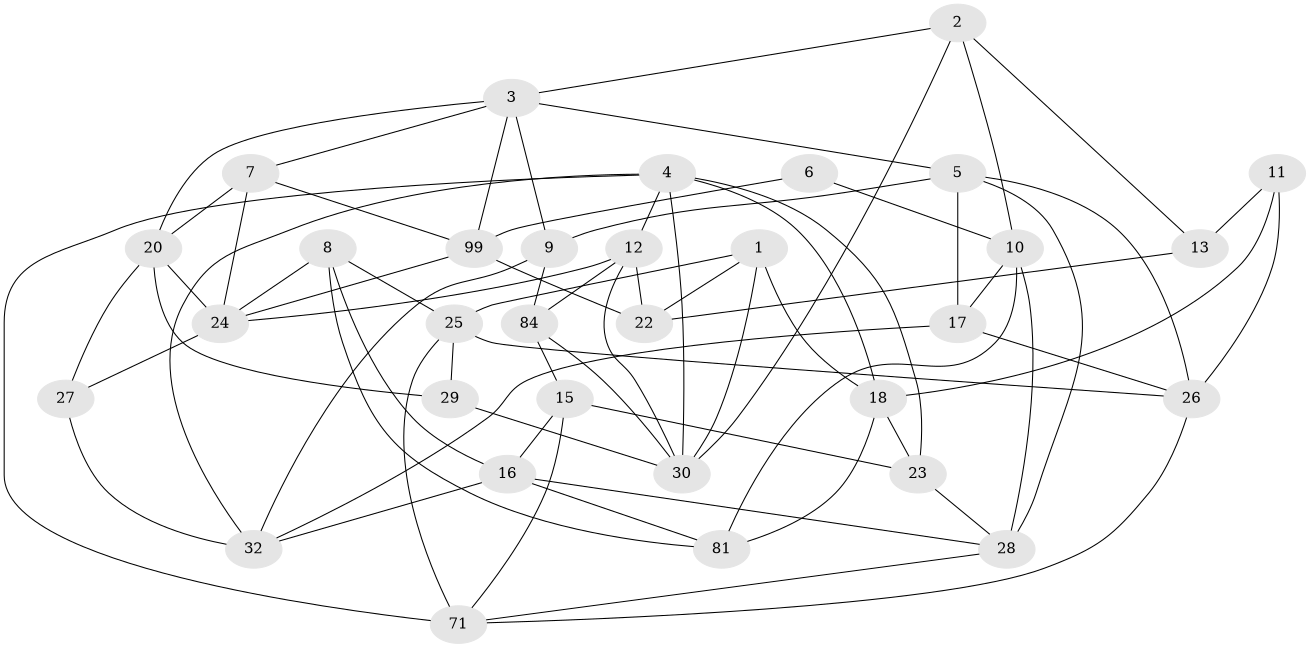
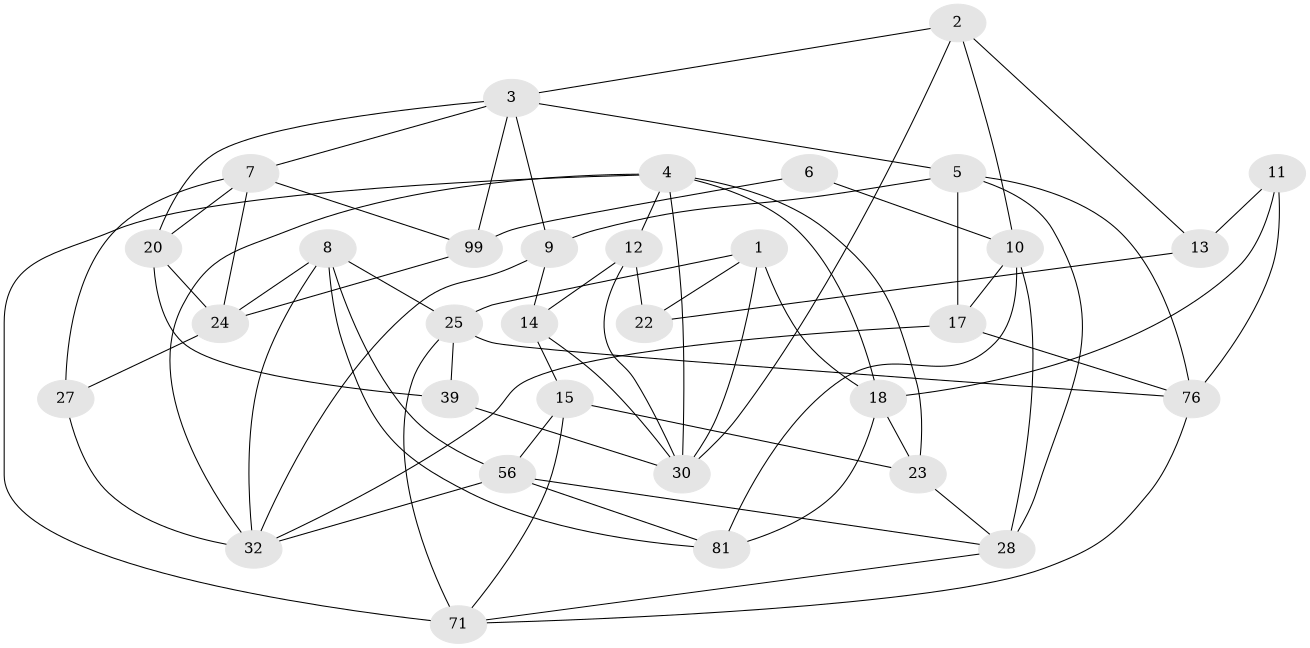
(552, 285) -> none
(440, 297) -> none
(100, 320) -> (103, 246)
(530, 324) -> (530, 324)
none -> (257, 391)
(450, 399) -> (450, 399)
(1192, 399) -> (1192, 399)
(508, 474) -> (508, 474)
